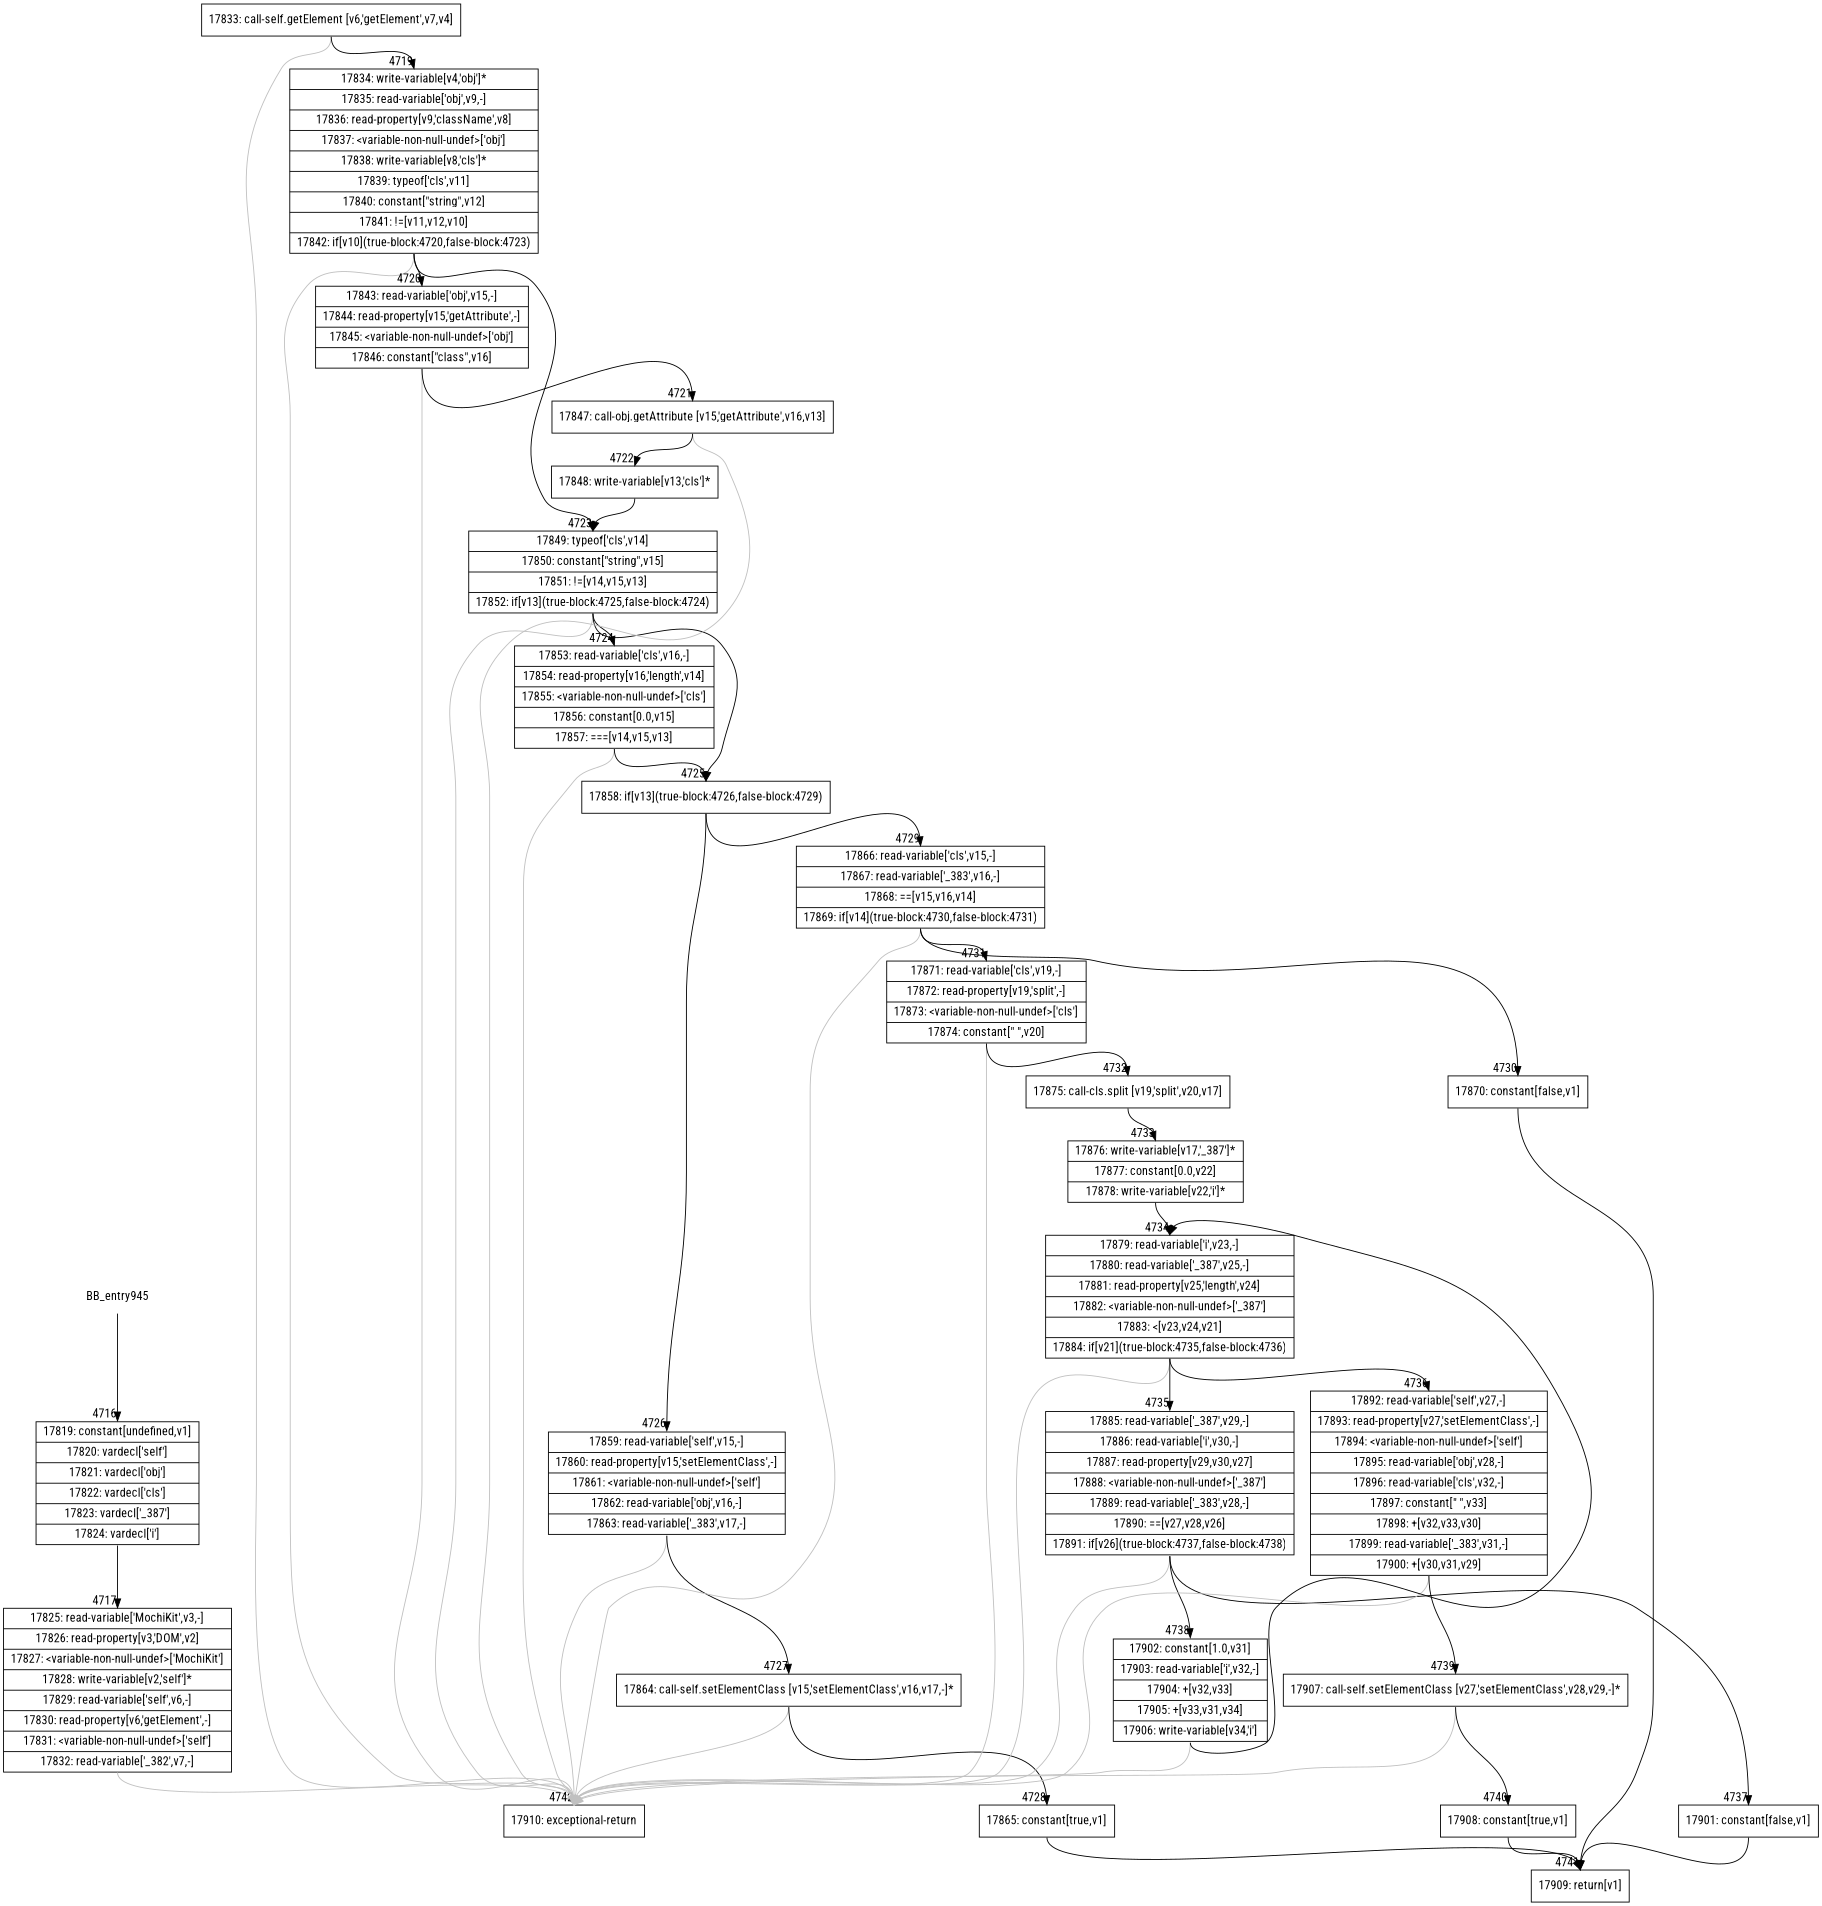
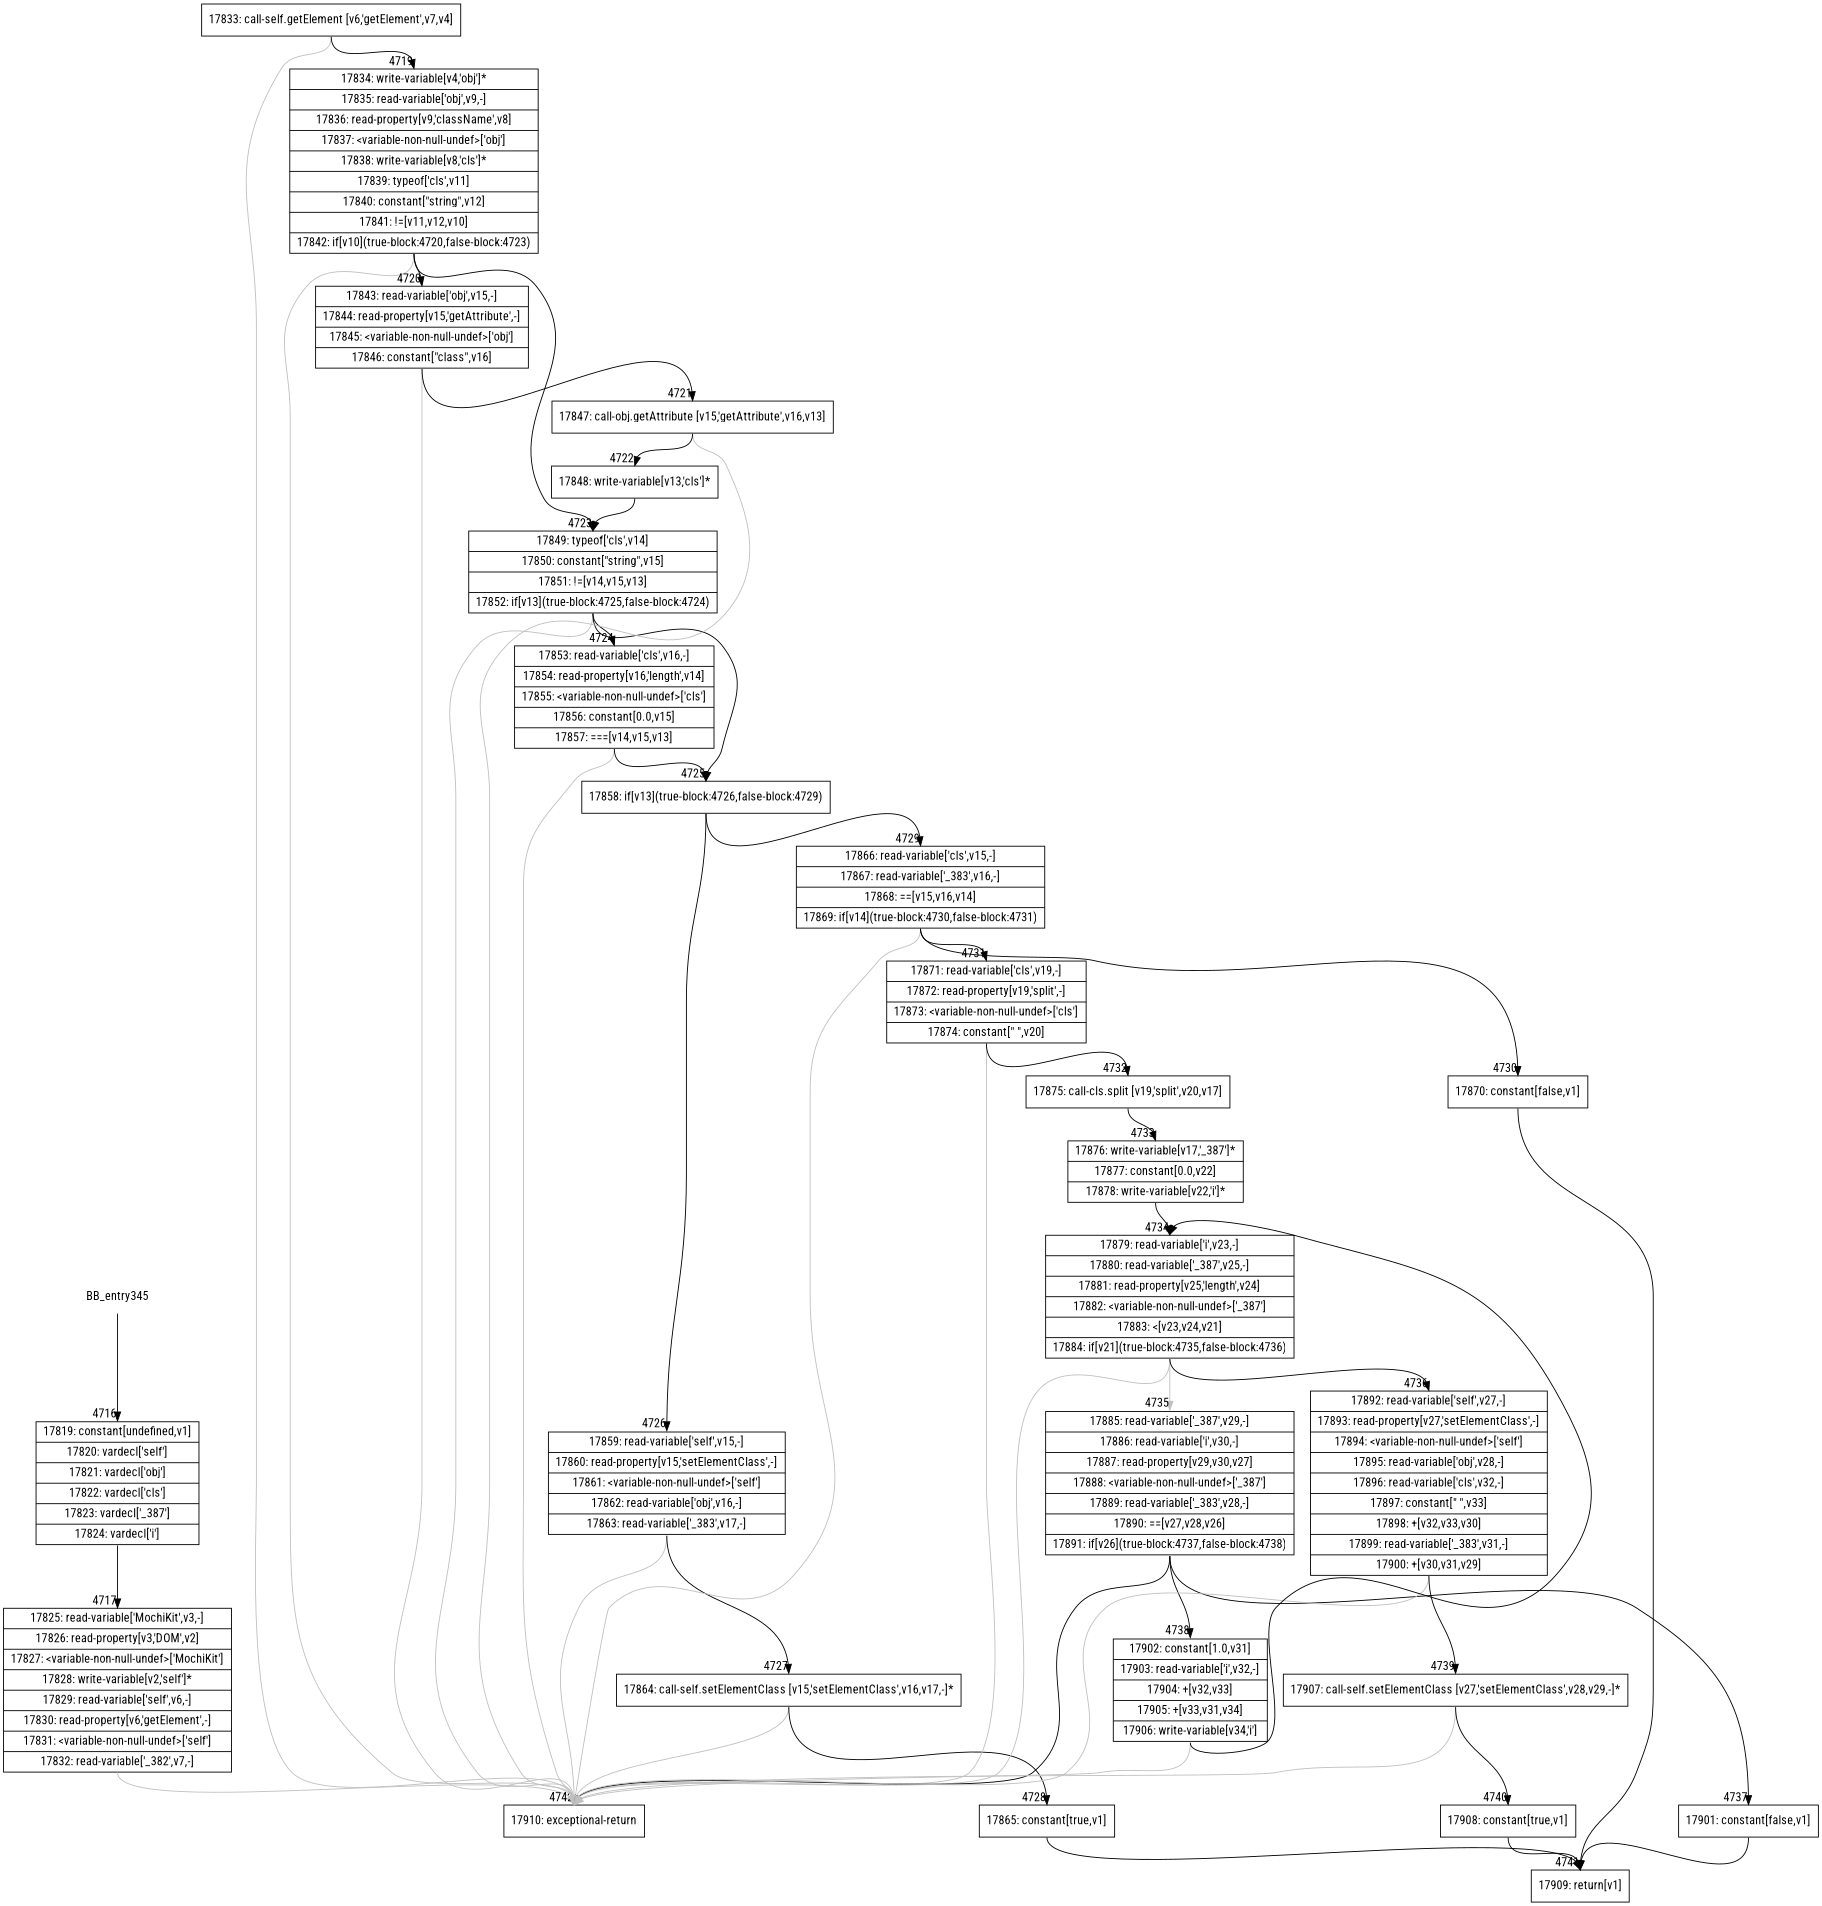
(118, 1297) -> (118, 1297)
(1170, 1380) -> (1170, 1380)
(1041, 1764) -> (1041, 1764)
